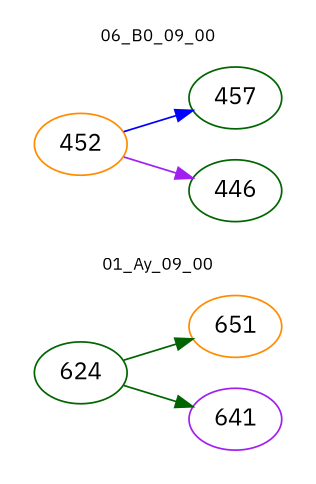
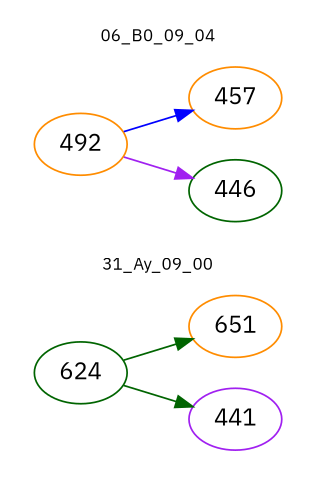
(158, 37) -> (158, 37)
(235, 98) -> (235, 98)
(81, 144) -> (81, 144)
(158, 265) -> (158, 265)
(235, 419) -> (235, 419)
